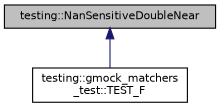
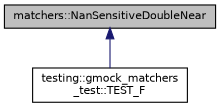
(110, 17) -> (110, 17)
